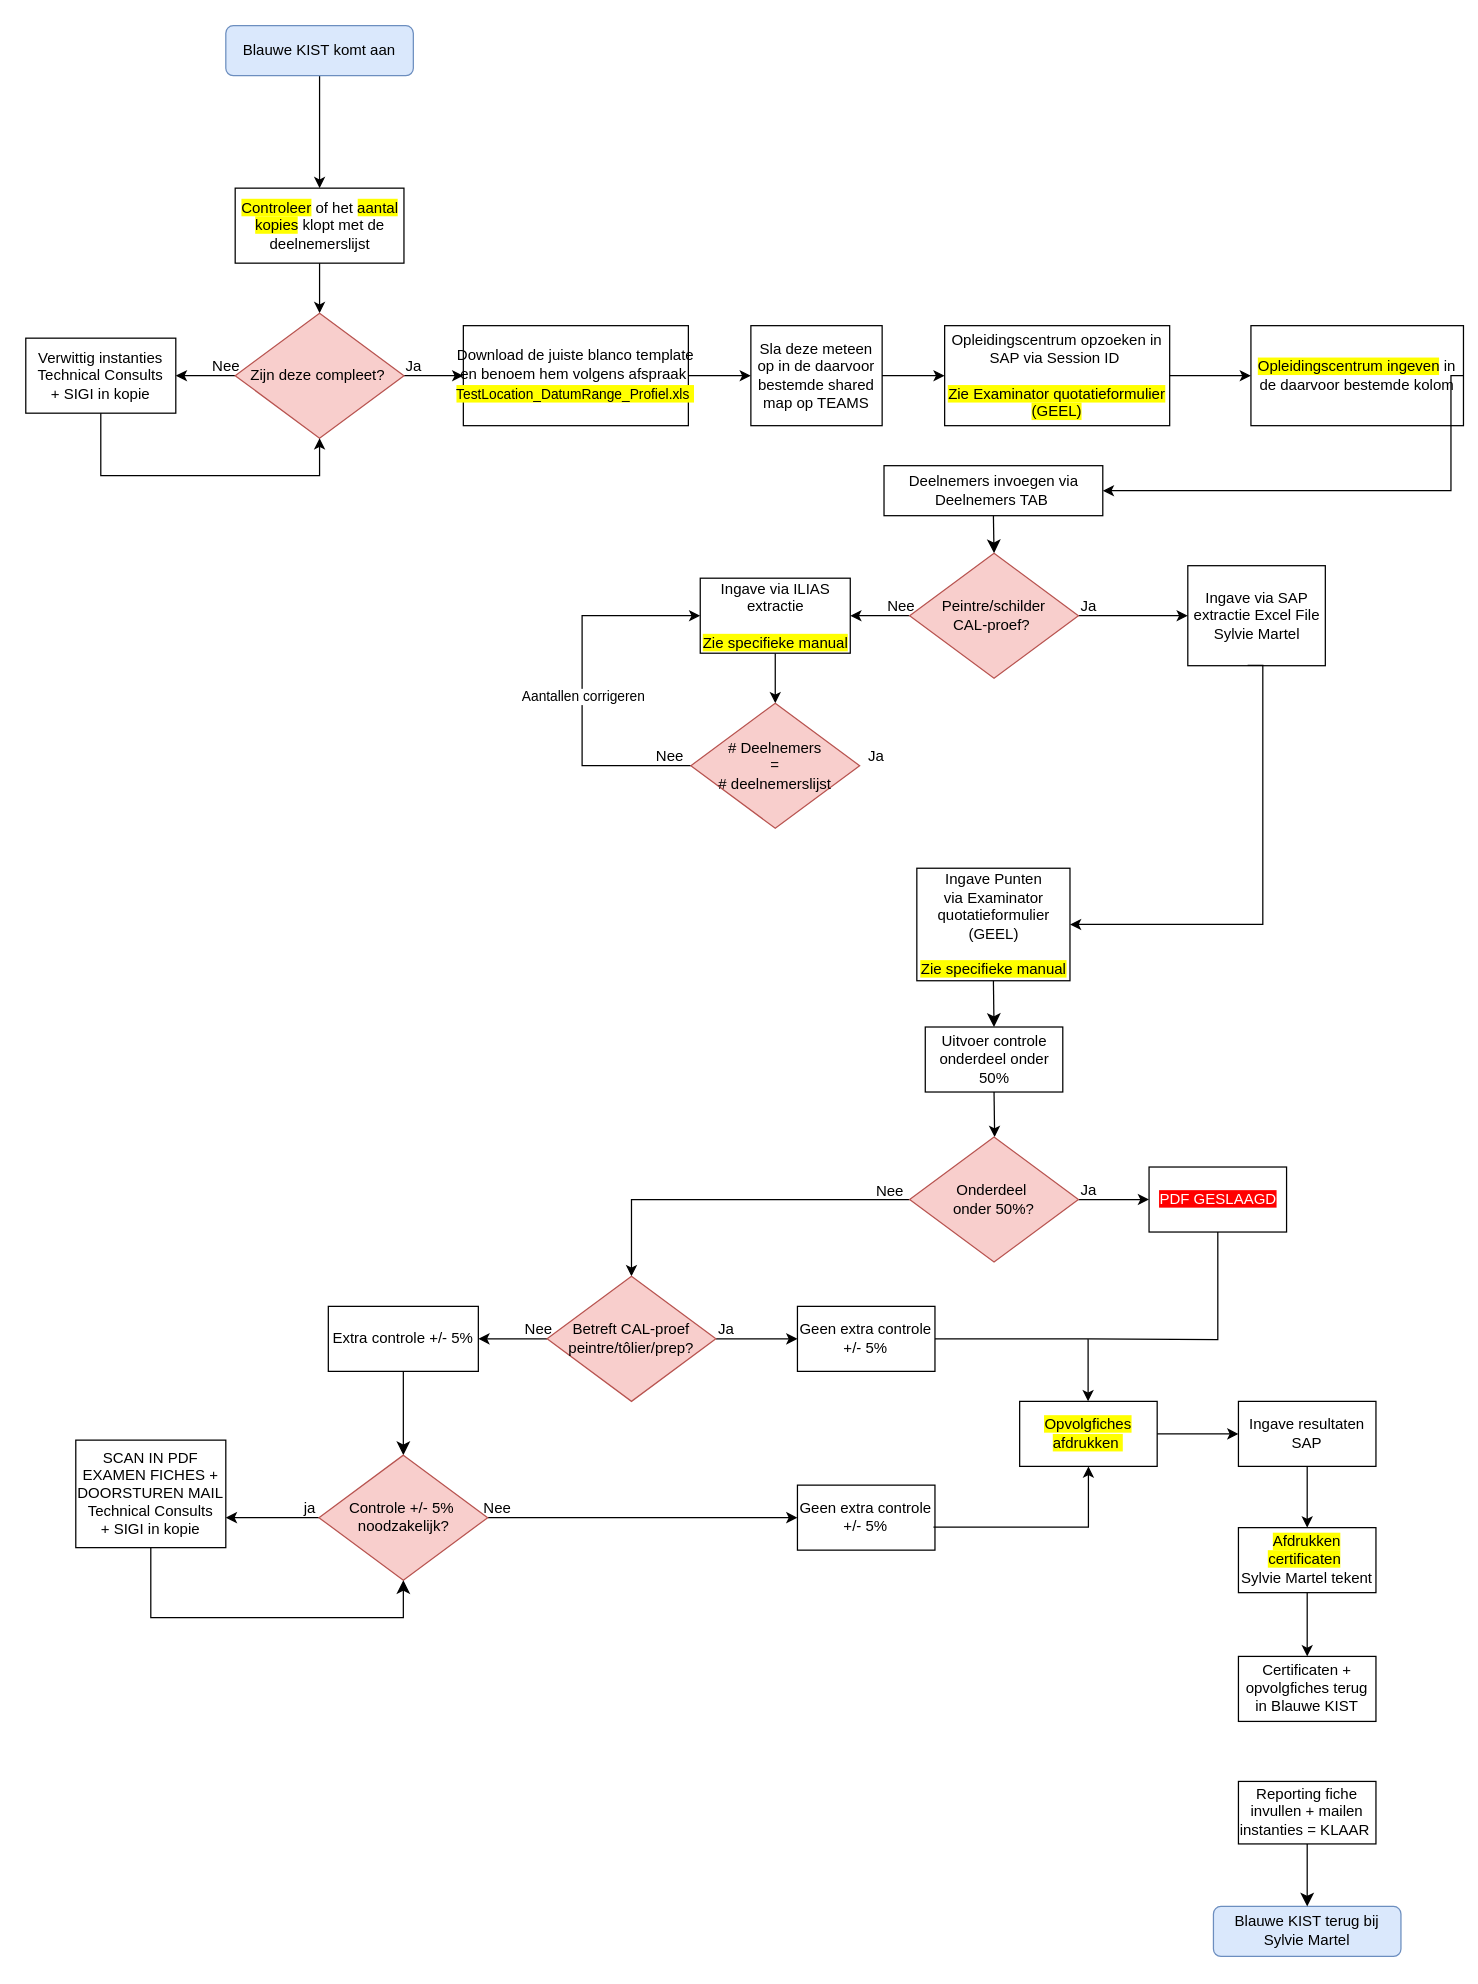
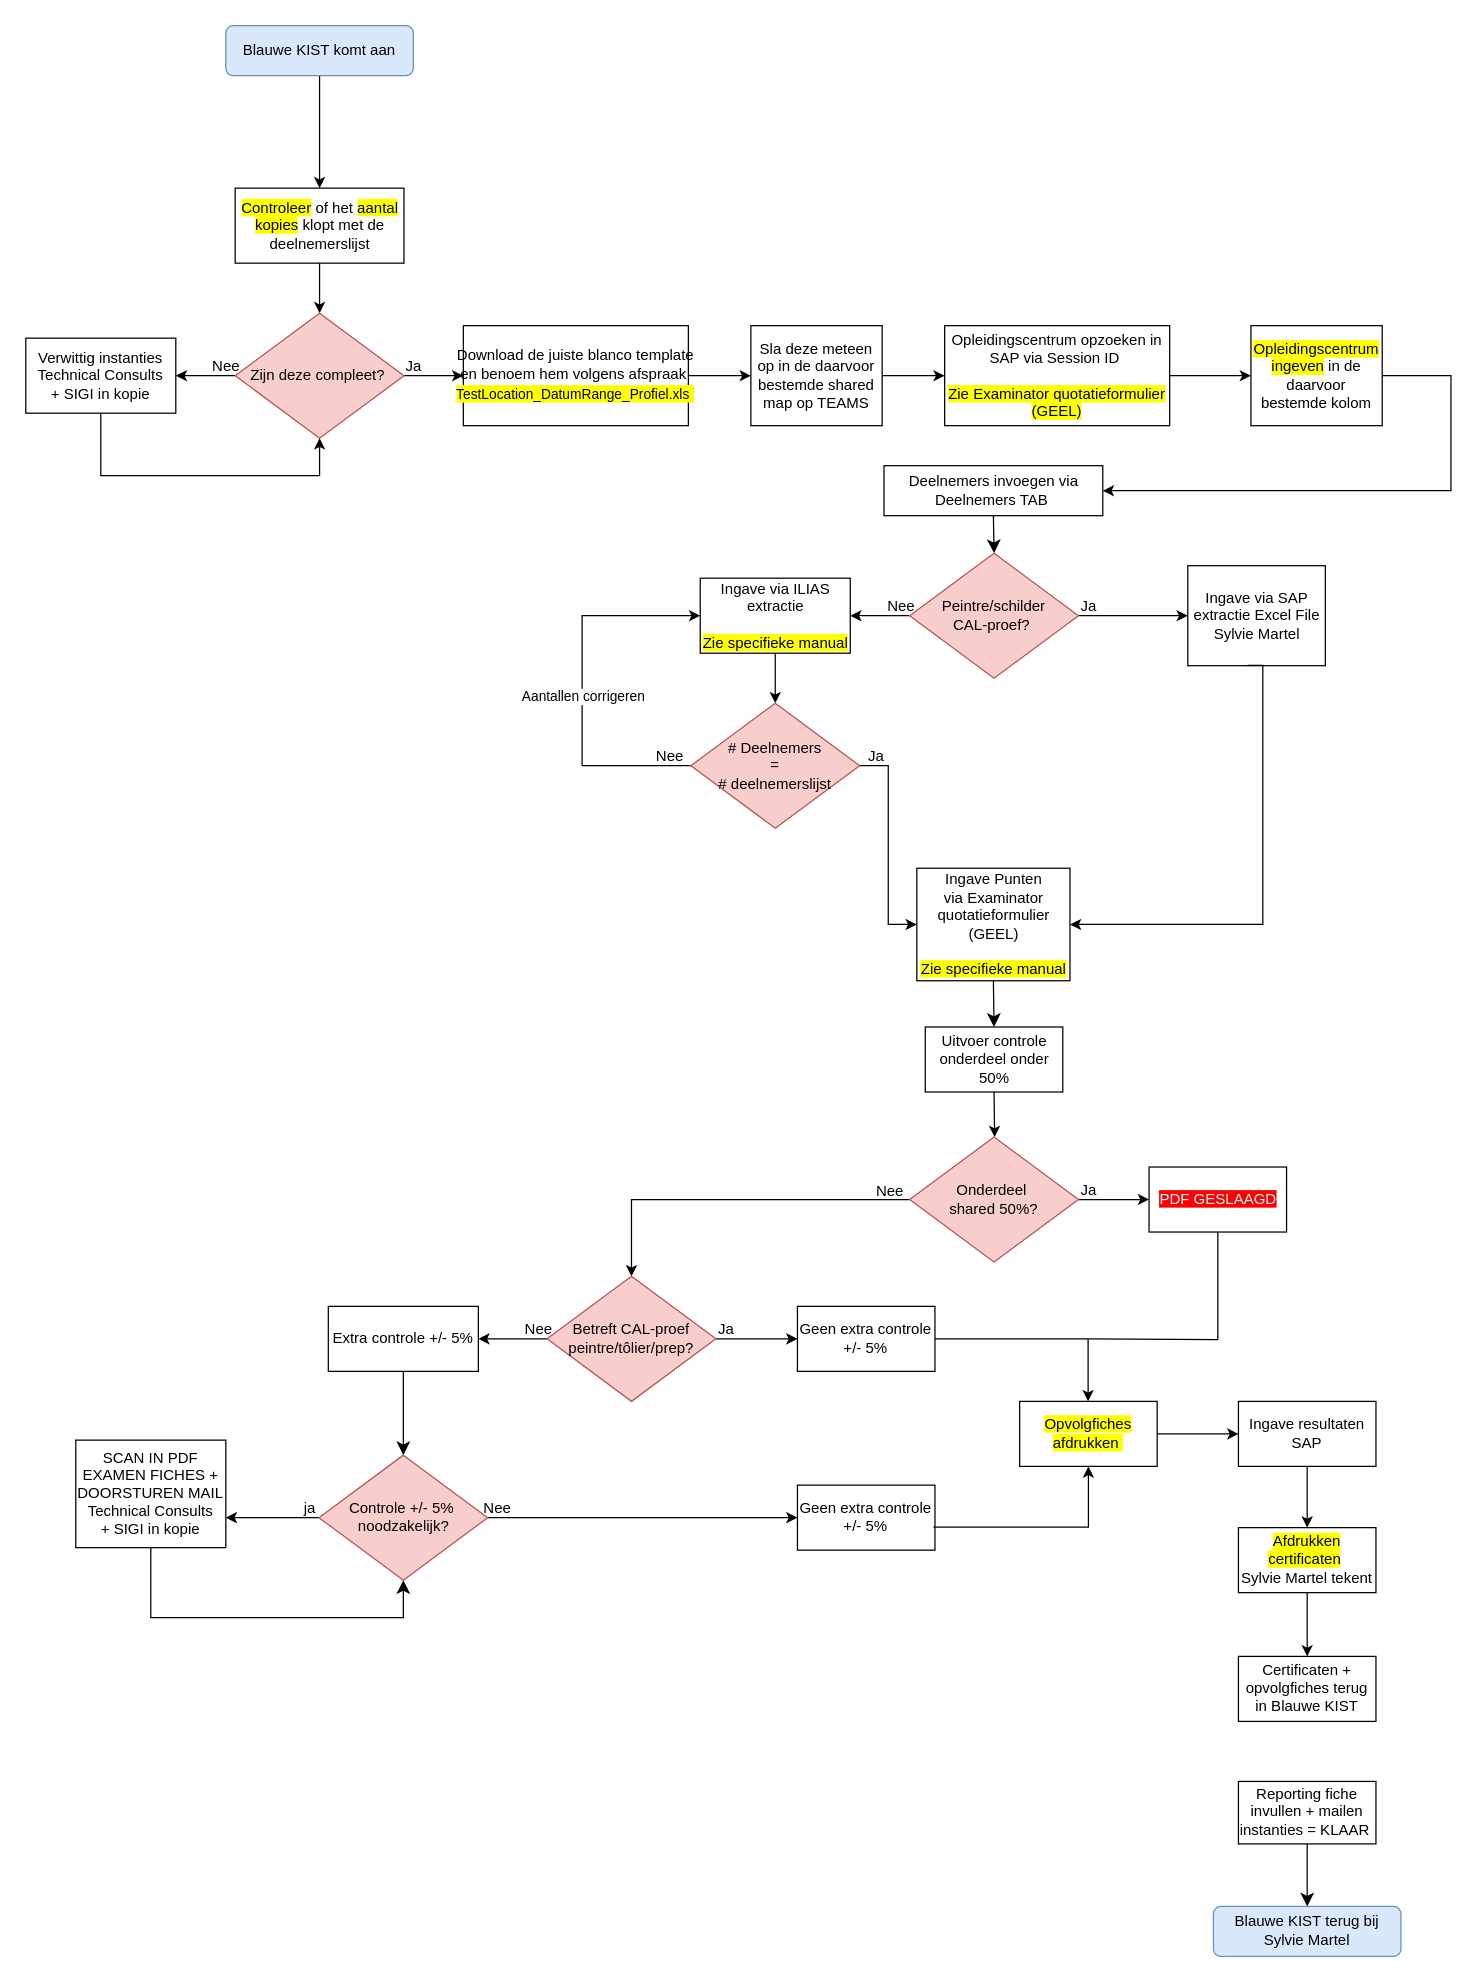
(1357, 376) -> (1316, 376)
none -> (888, 841)
(994, 1199) -> (994, 1199)
